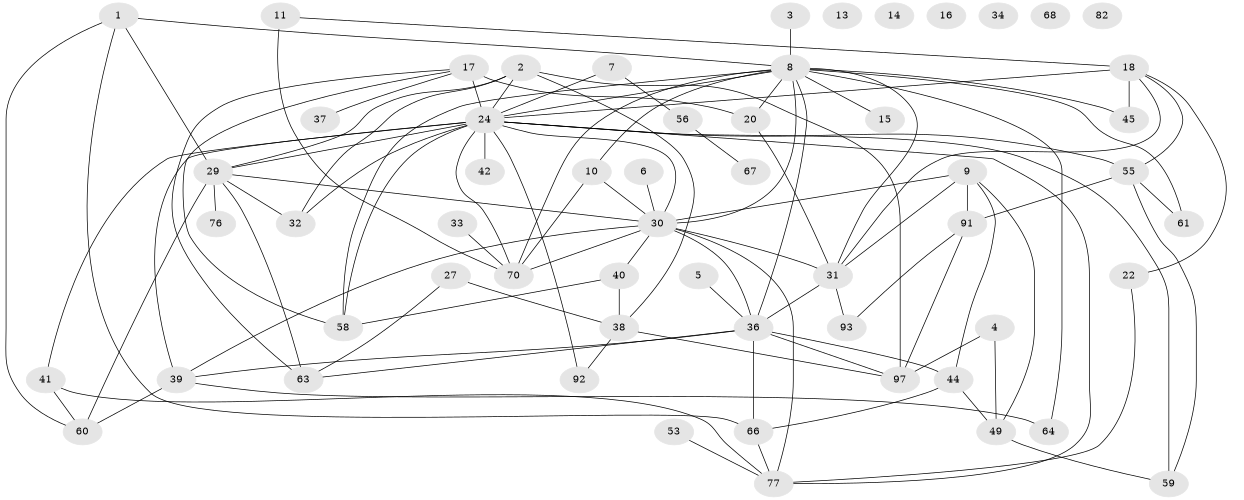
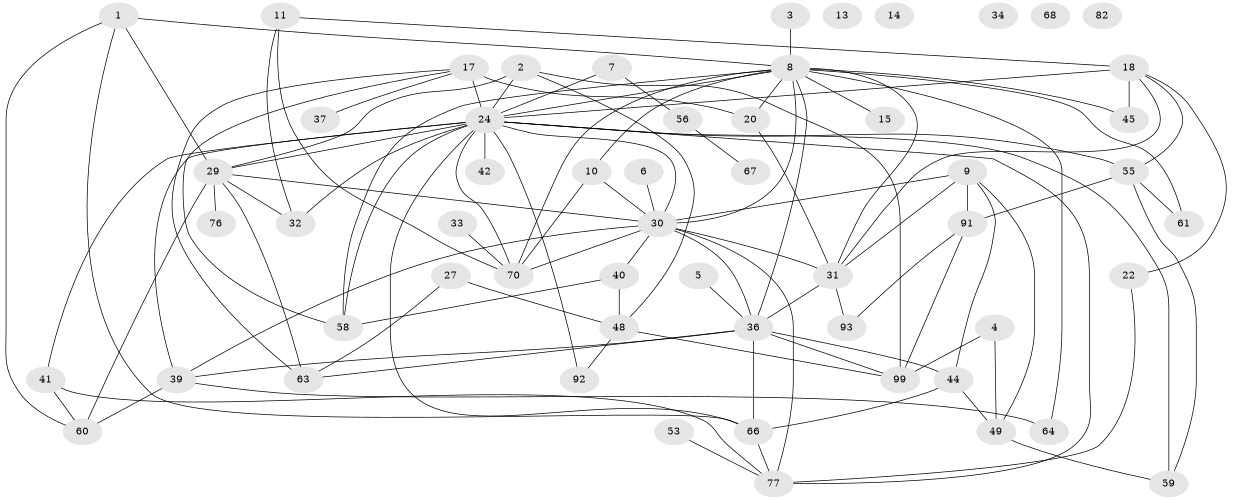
(946, 16) -> none
(387, 119) -> (269, 121)
(619, 328) -> (619, 328)
(900, 380) -> (900, 380)
none -> (428, 404)
